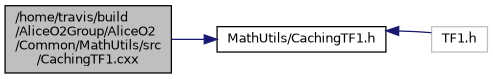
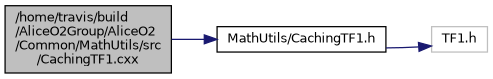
(415, 32) -> (402, 48)
